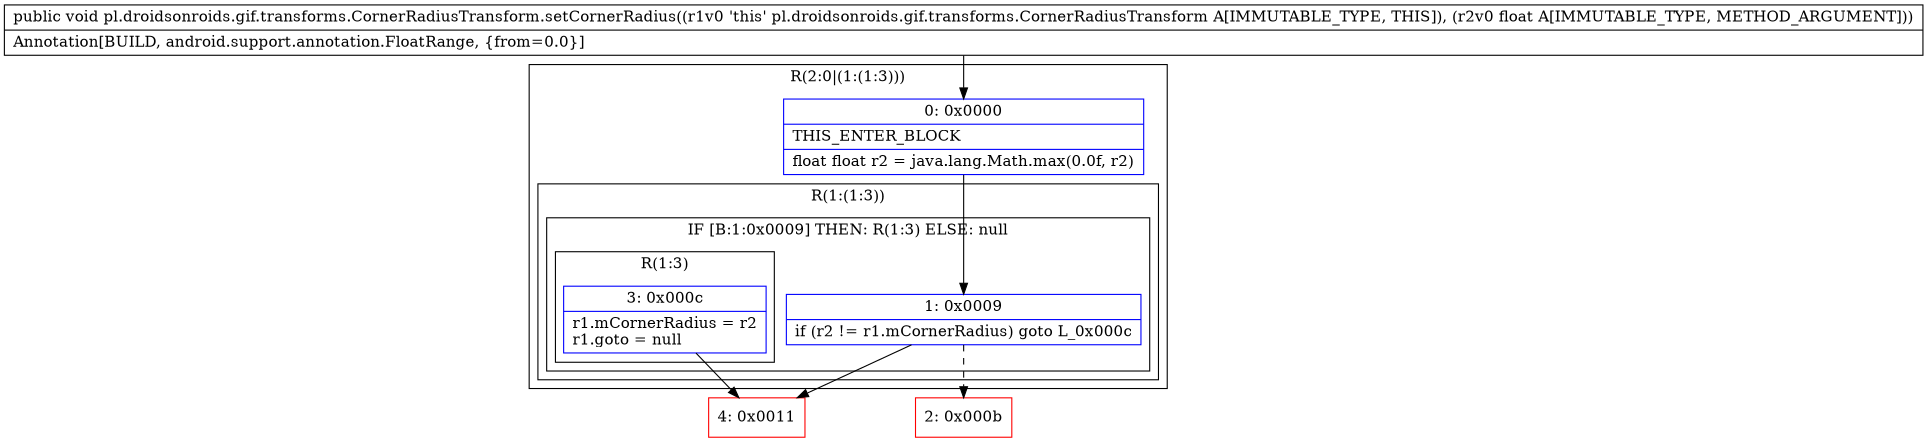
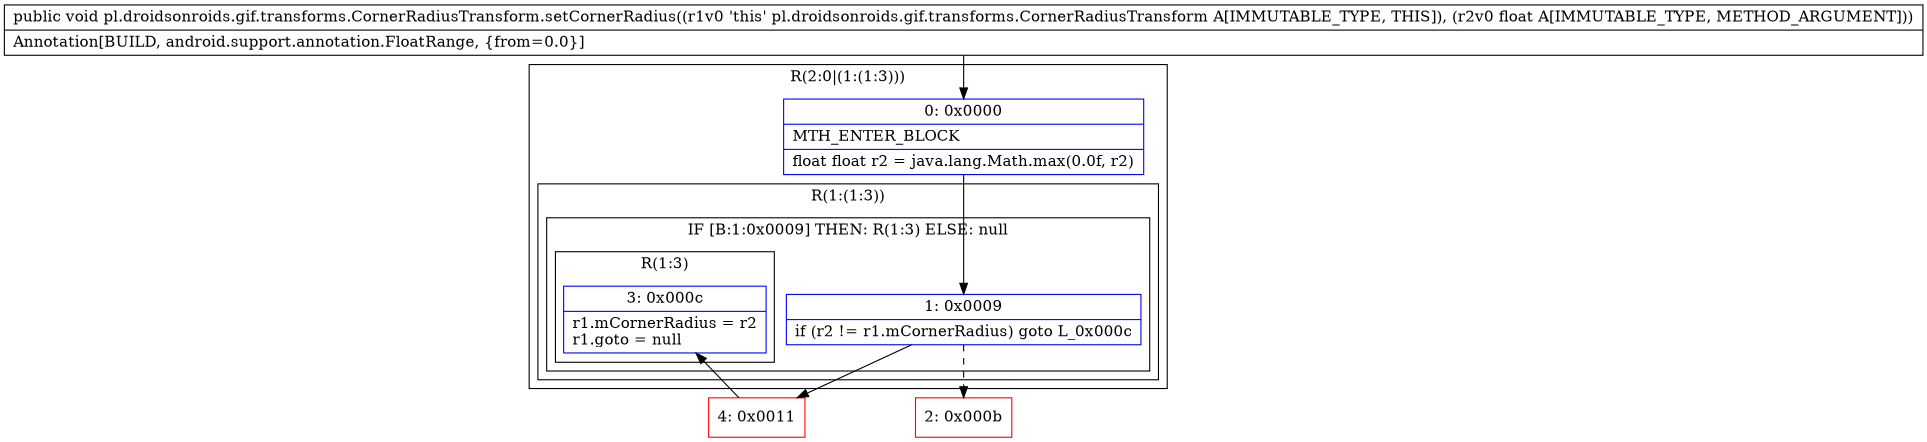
(877, 136) -> (877, 136)
(713, 371) -> (721, 380)
